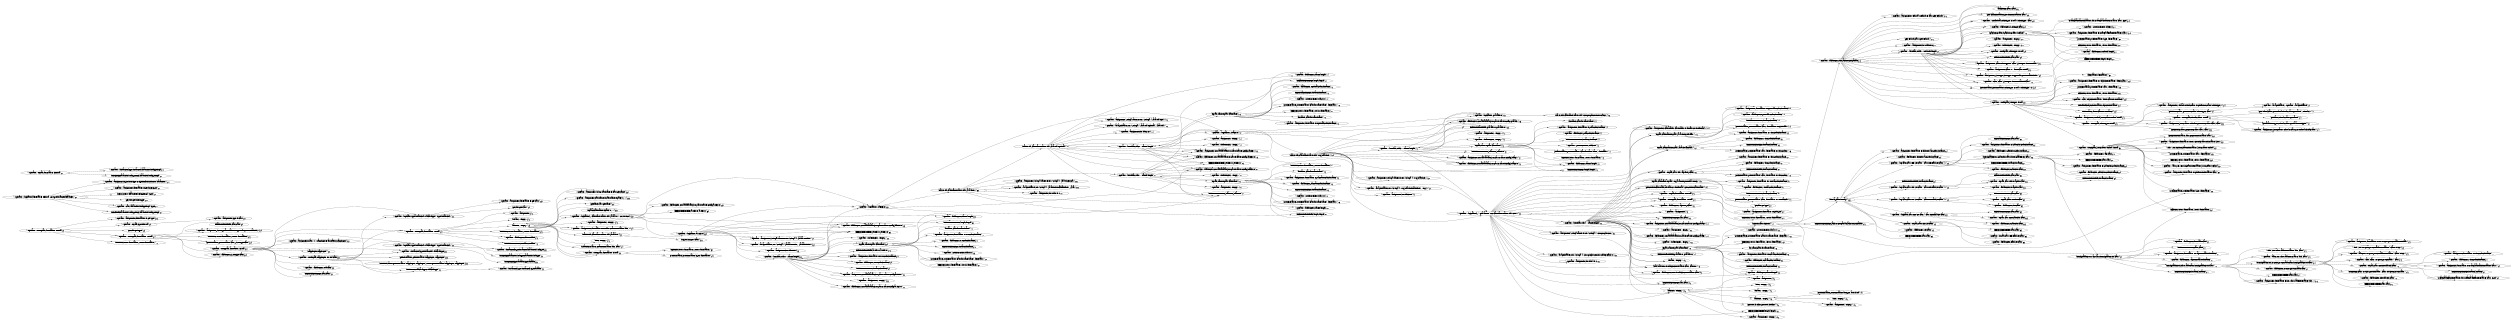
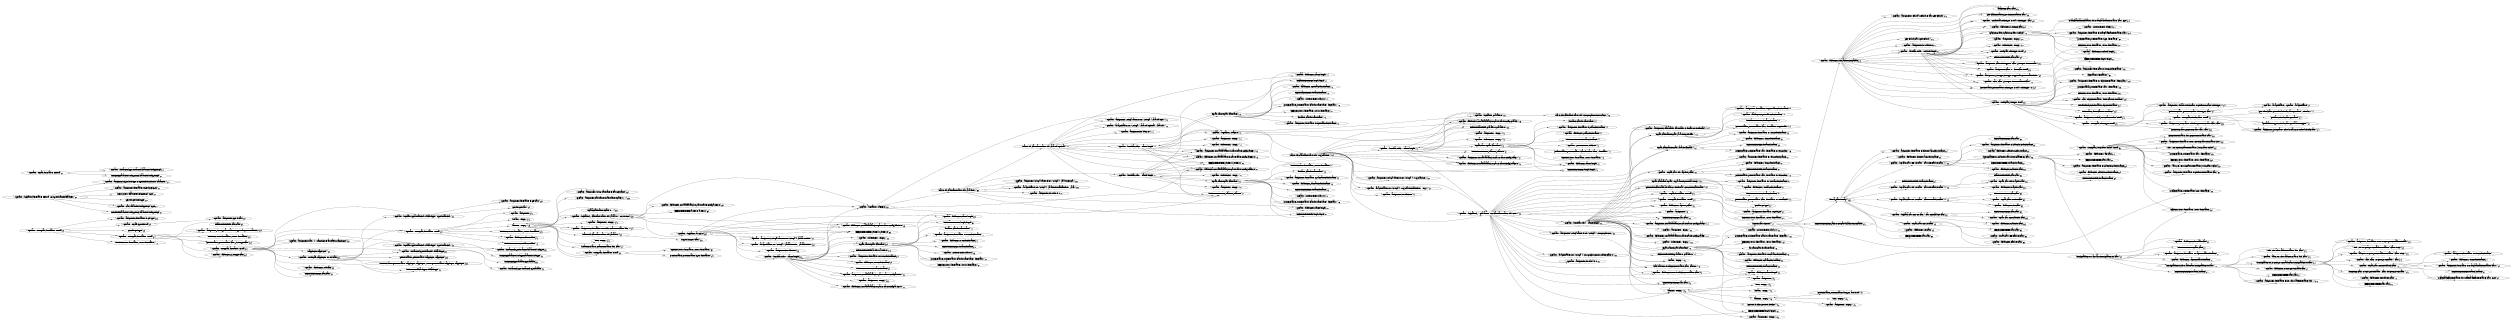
none -> (2099, 69)
(602, 204) -> none
(468, 269) -> (467, 251)
